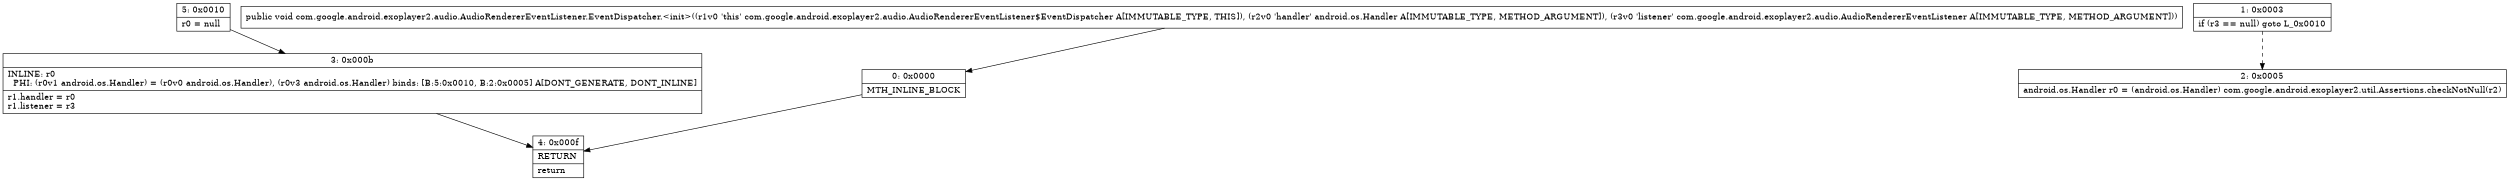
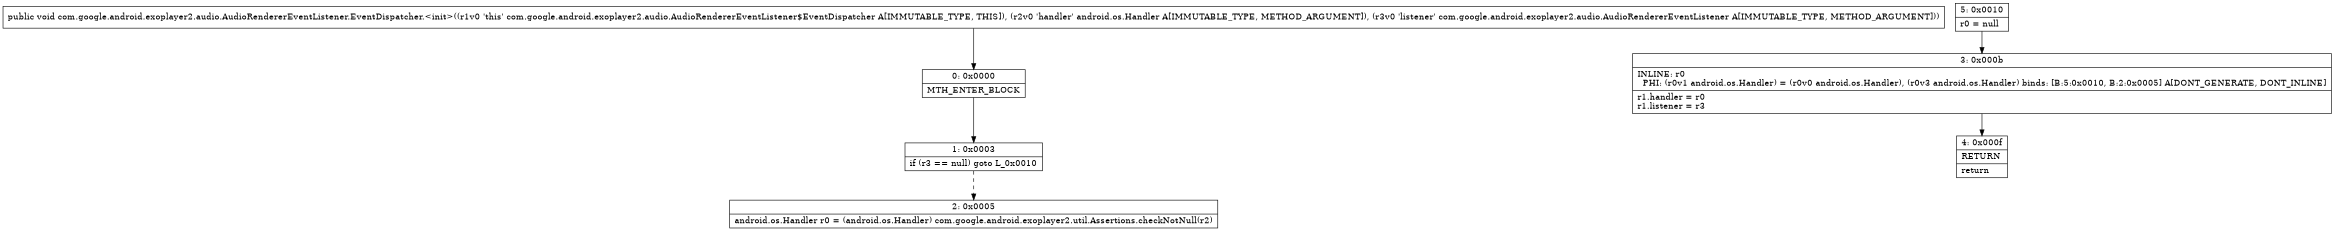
(914, 90) -> (974, 90)
(726, 122) -> (974, 117)
